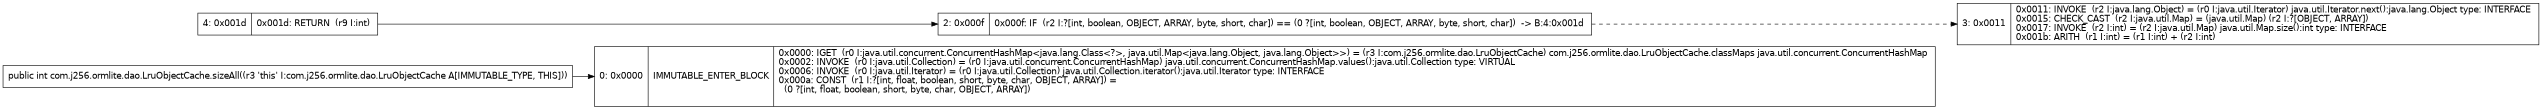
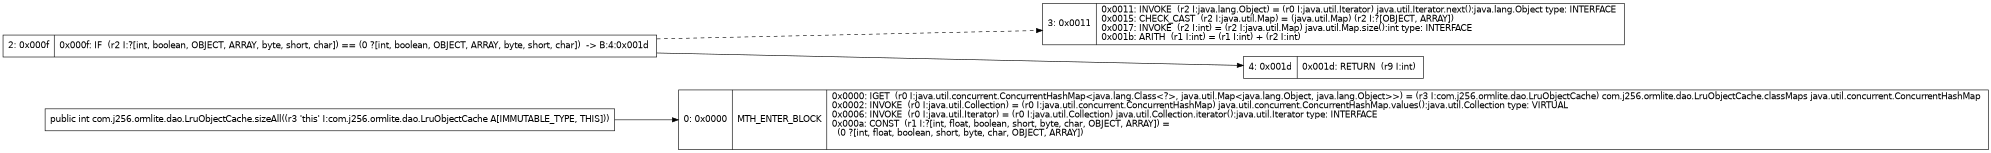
(655, 24) -> (947, 59)
(711, 76) -> (780, 120)
